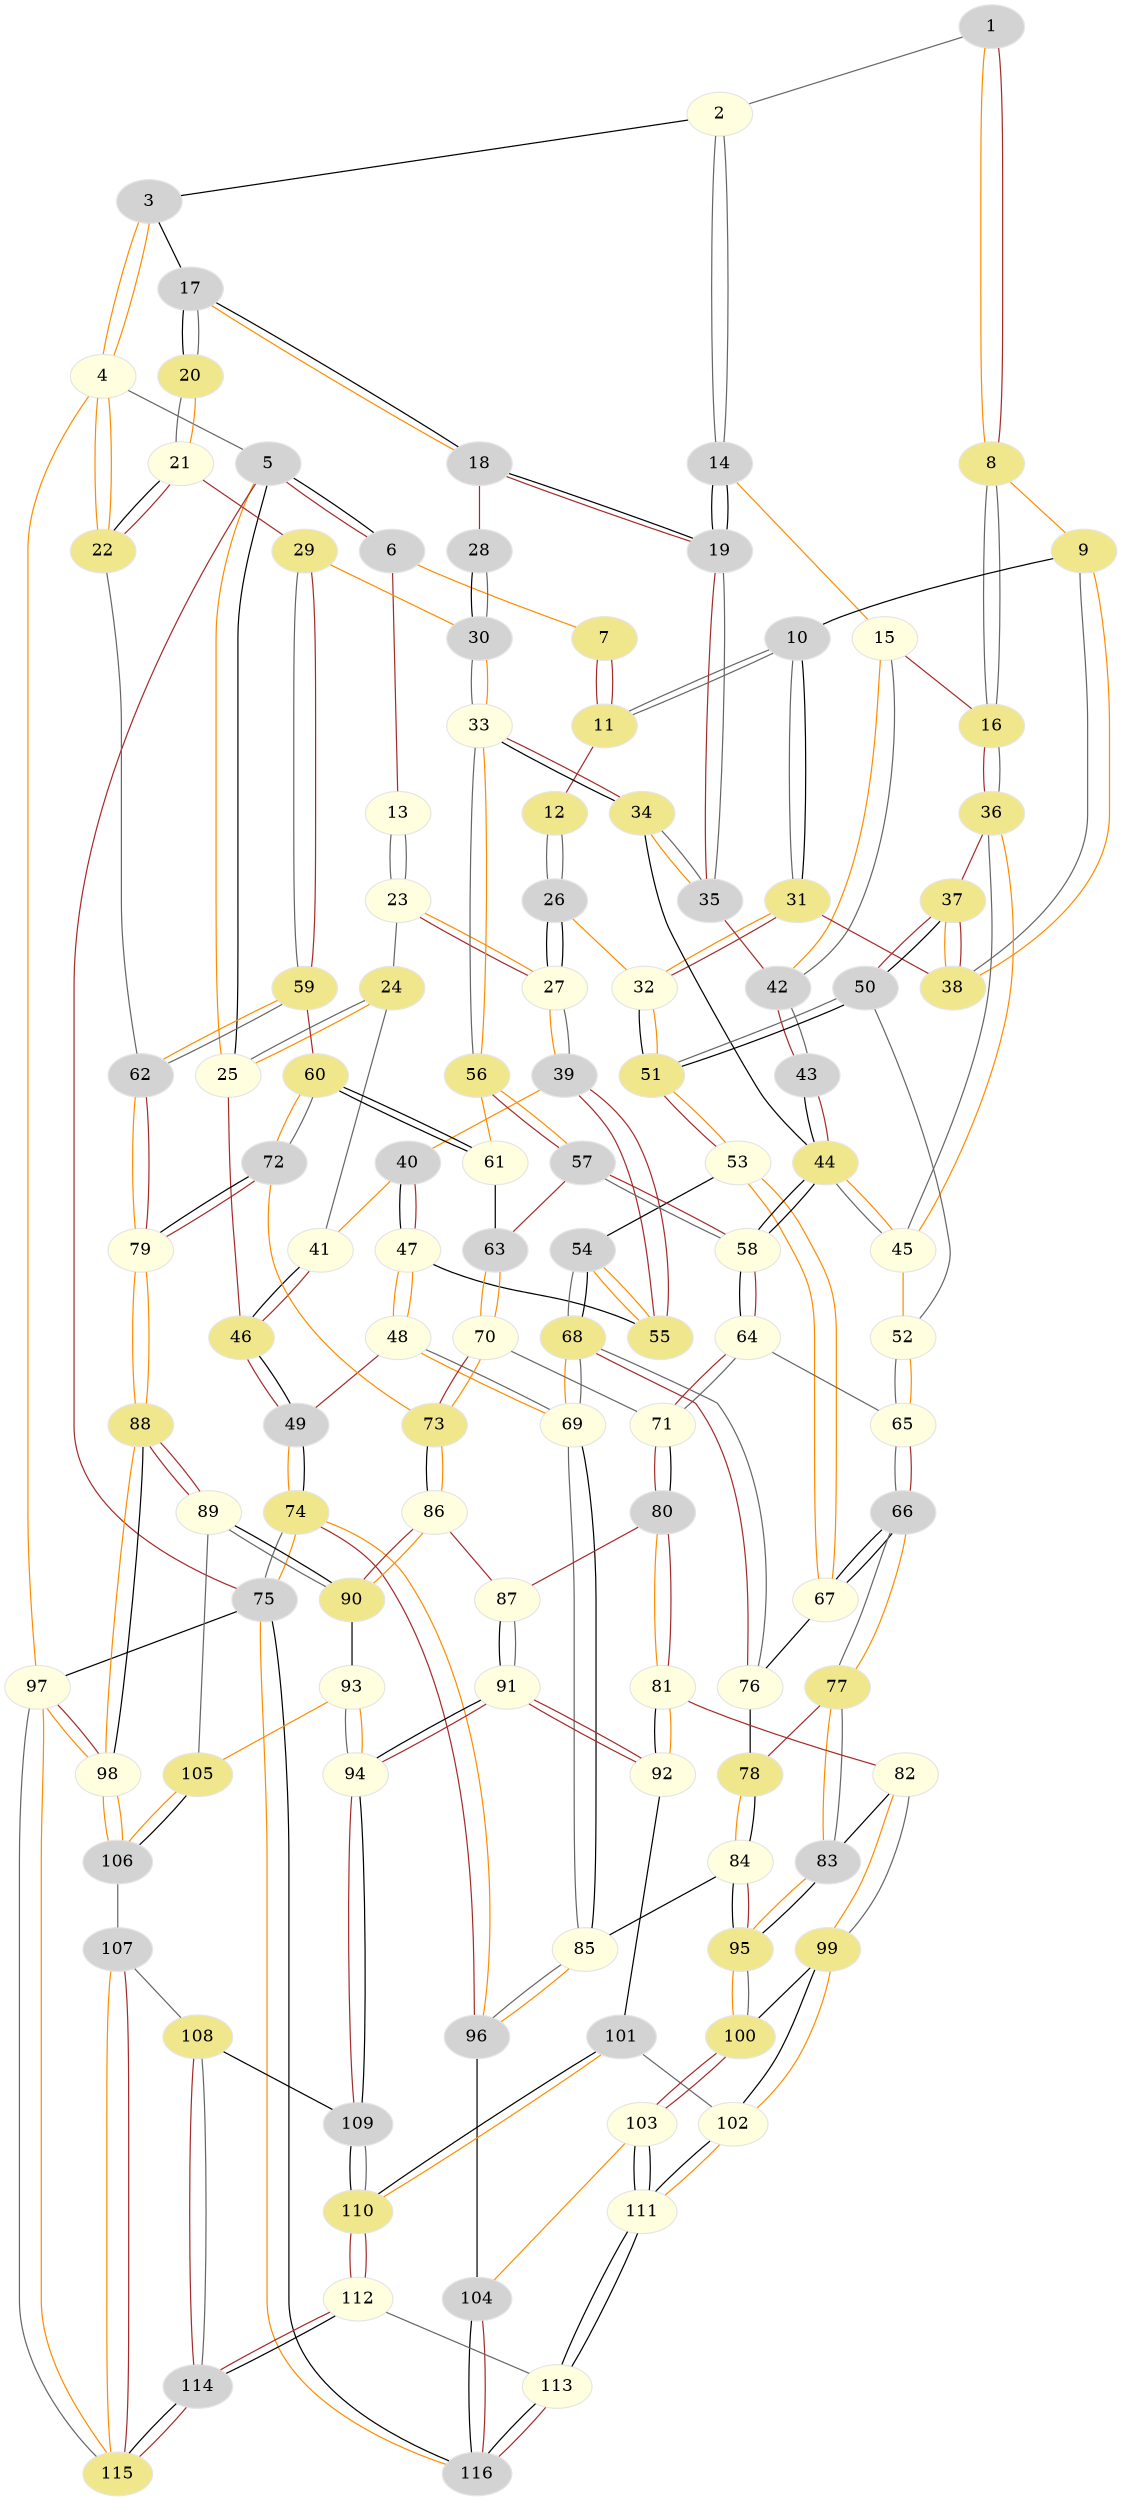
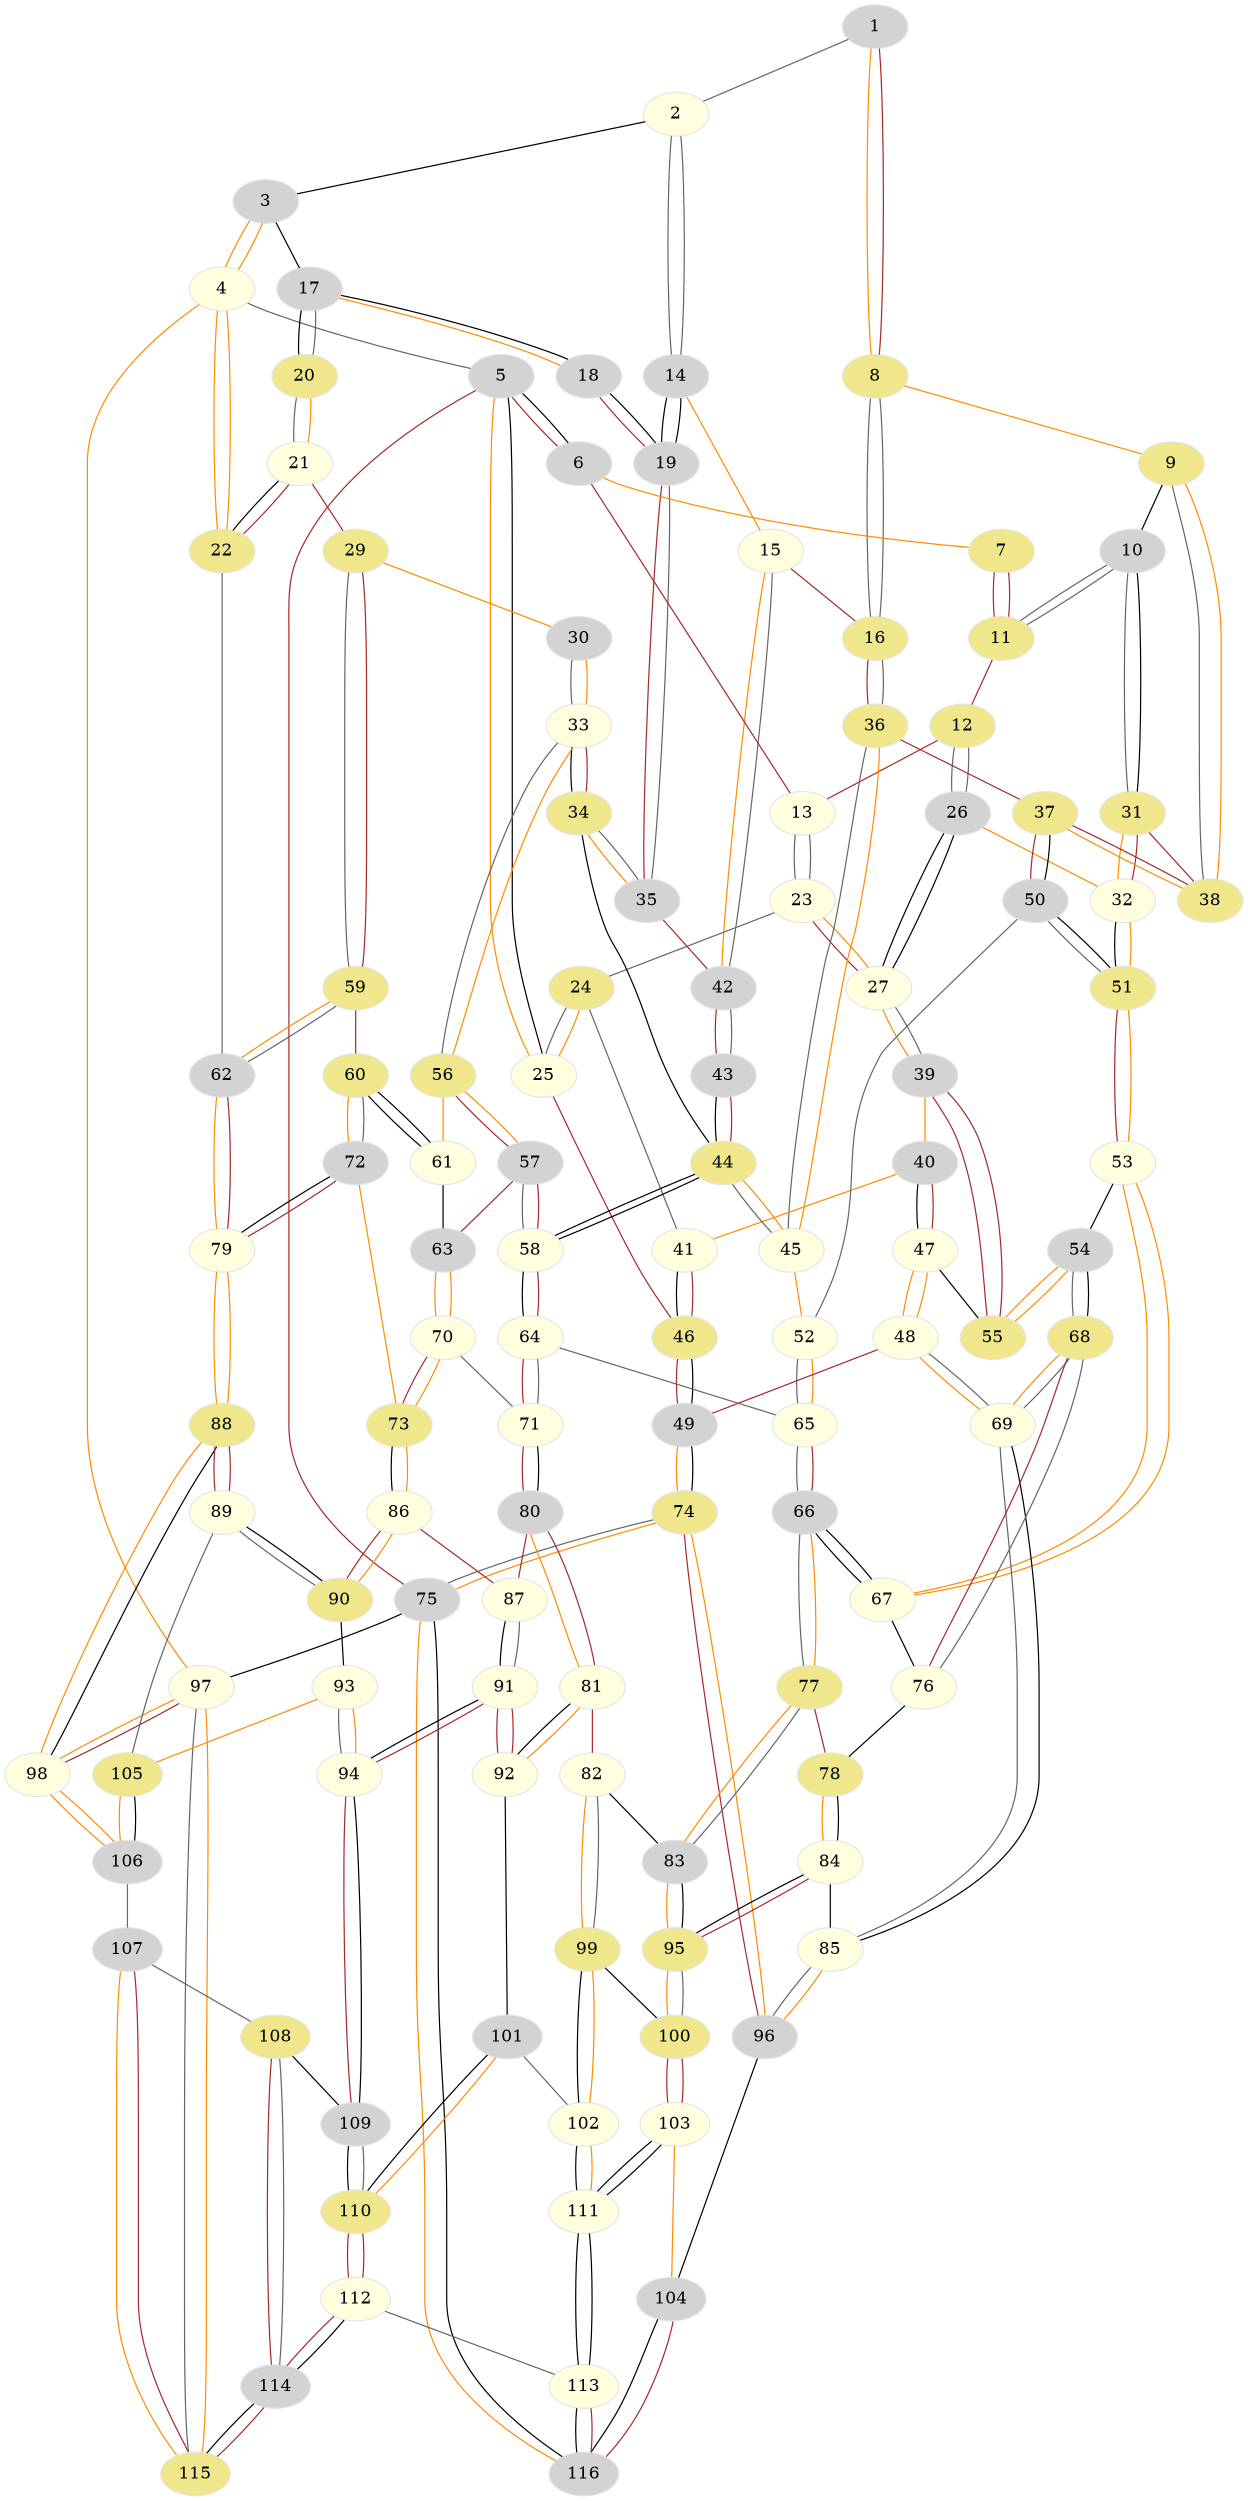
(479, 551) -> none
none -> (888, 767)
